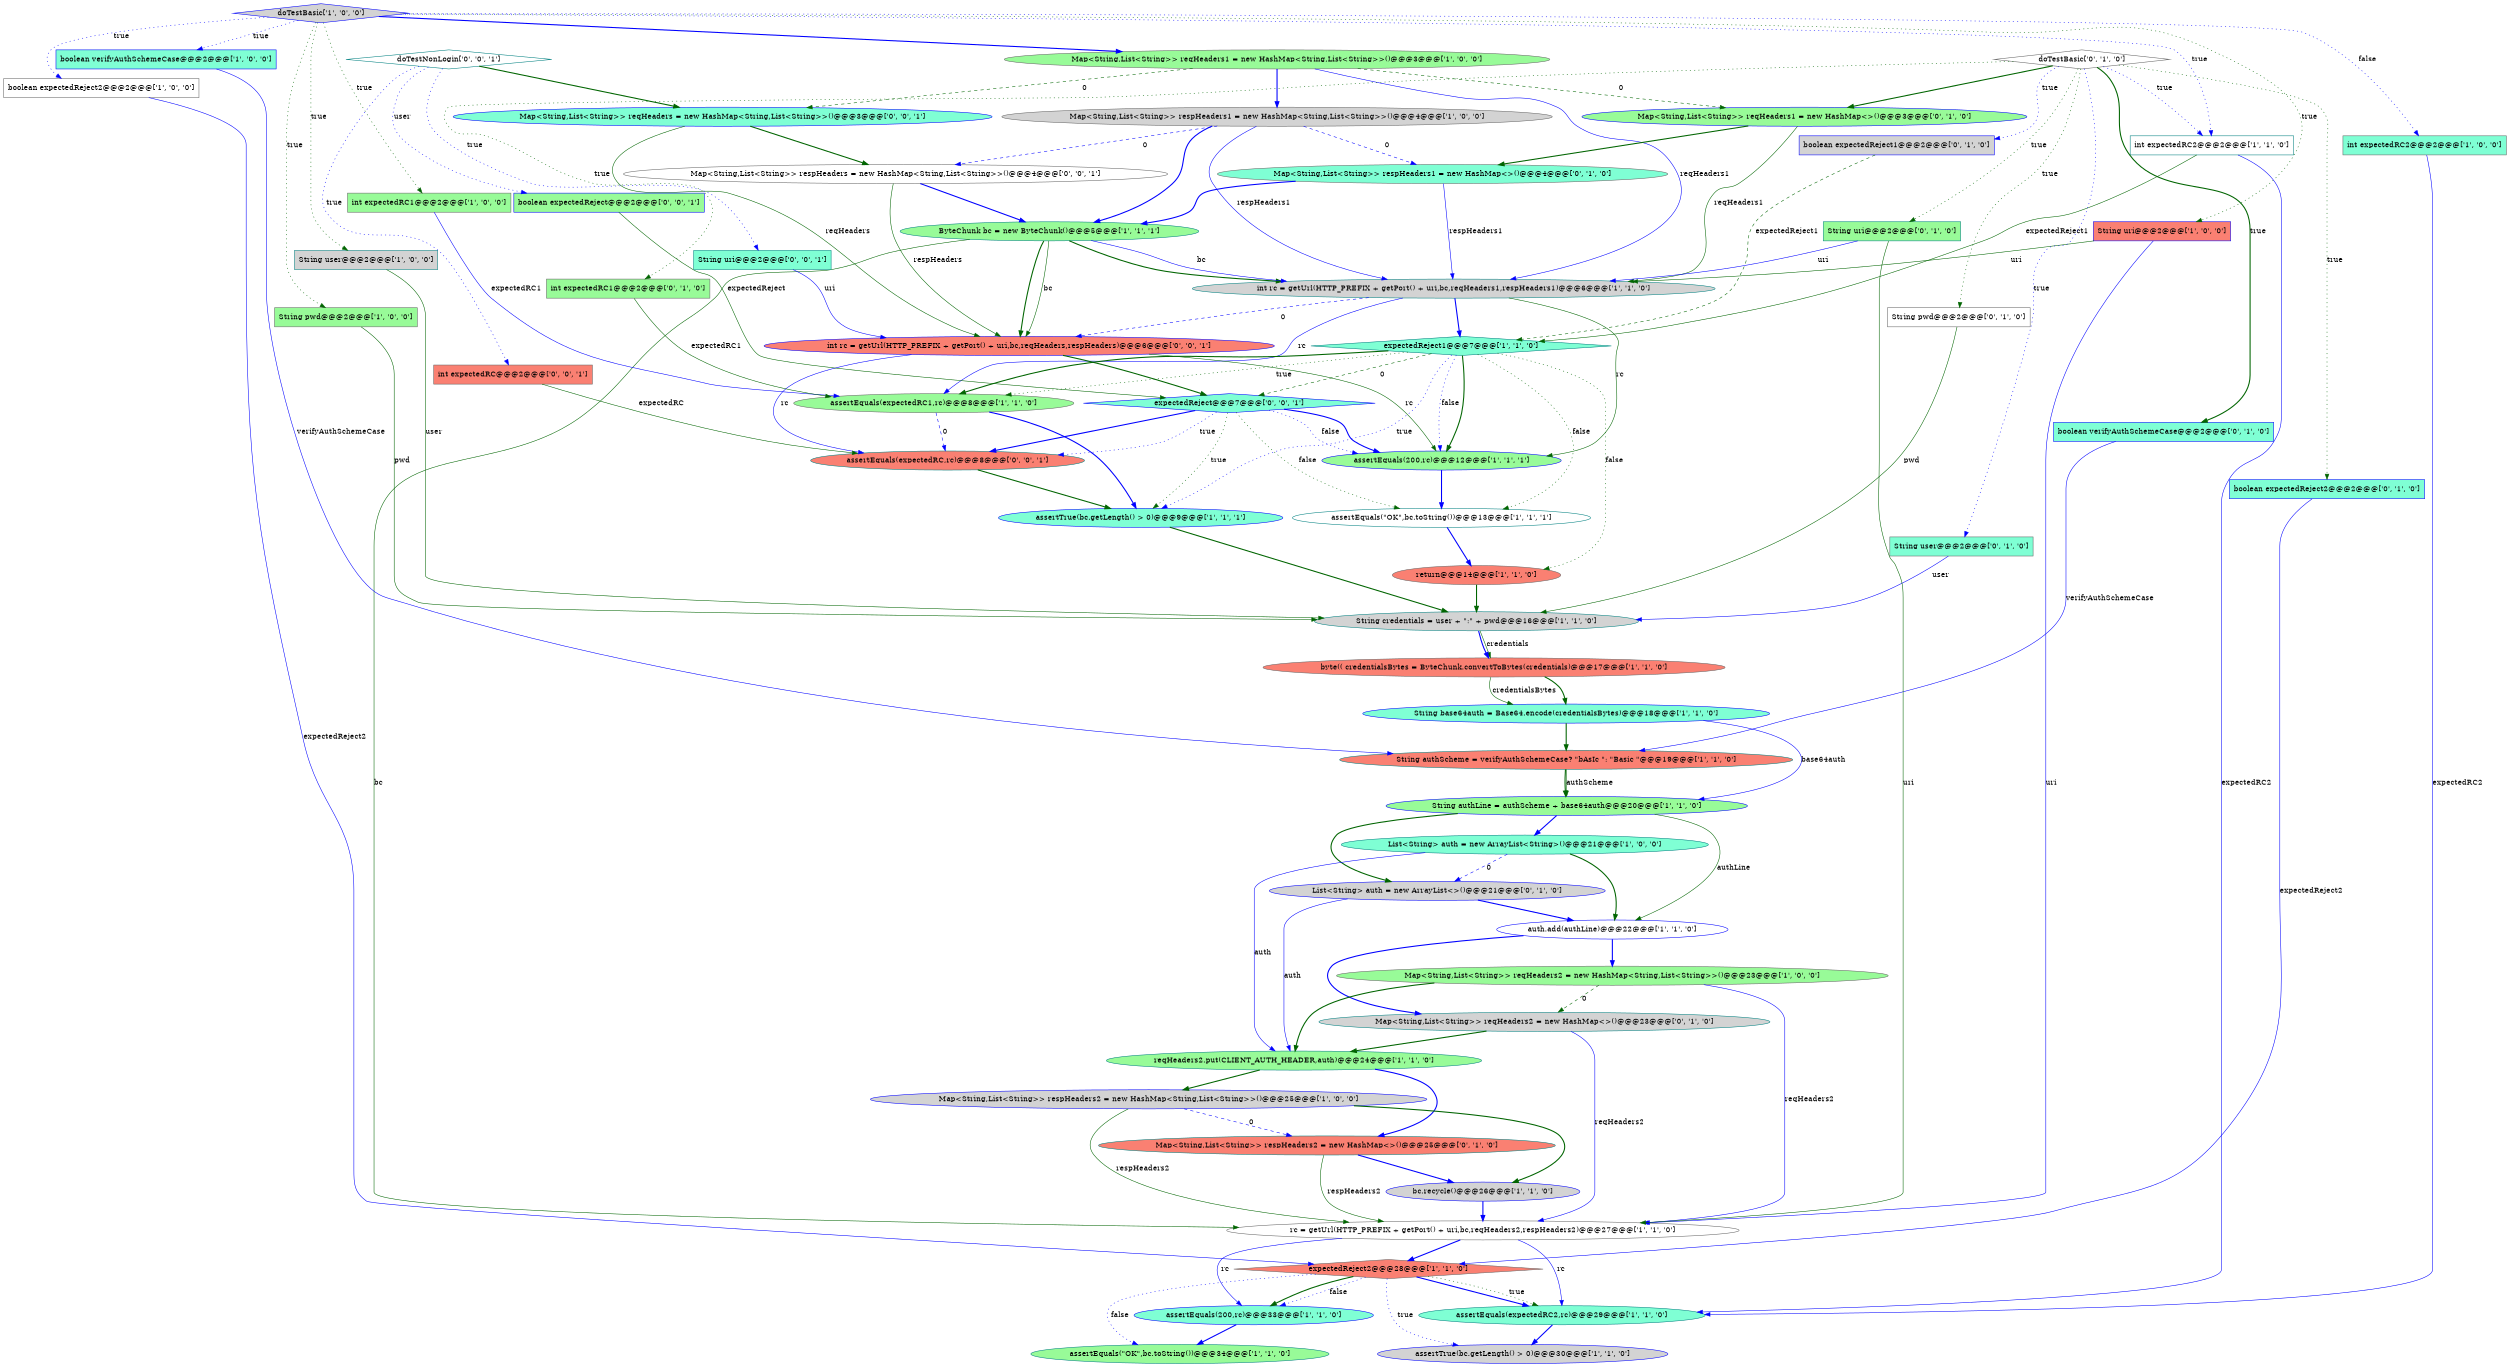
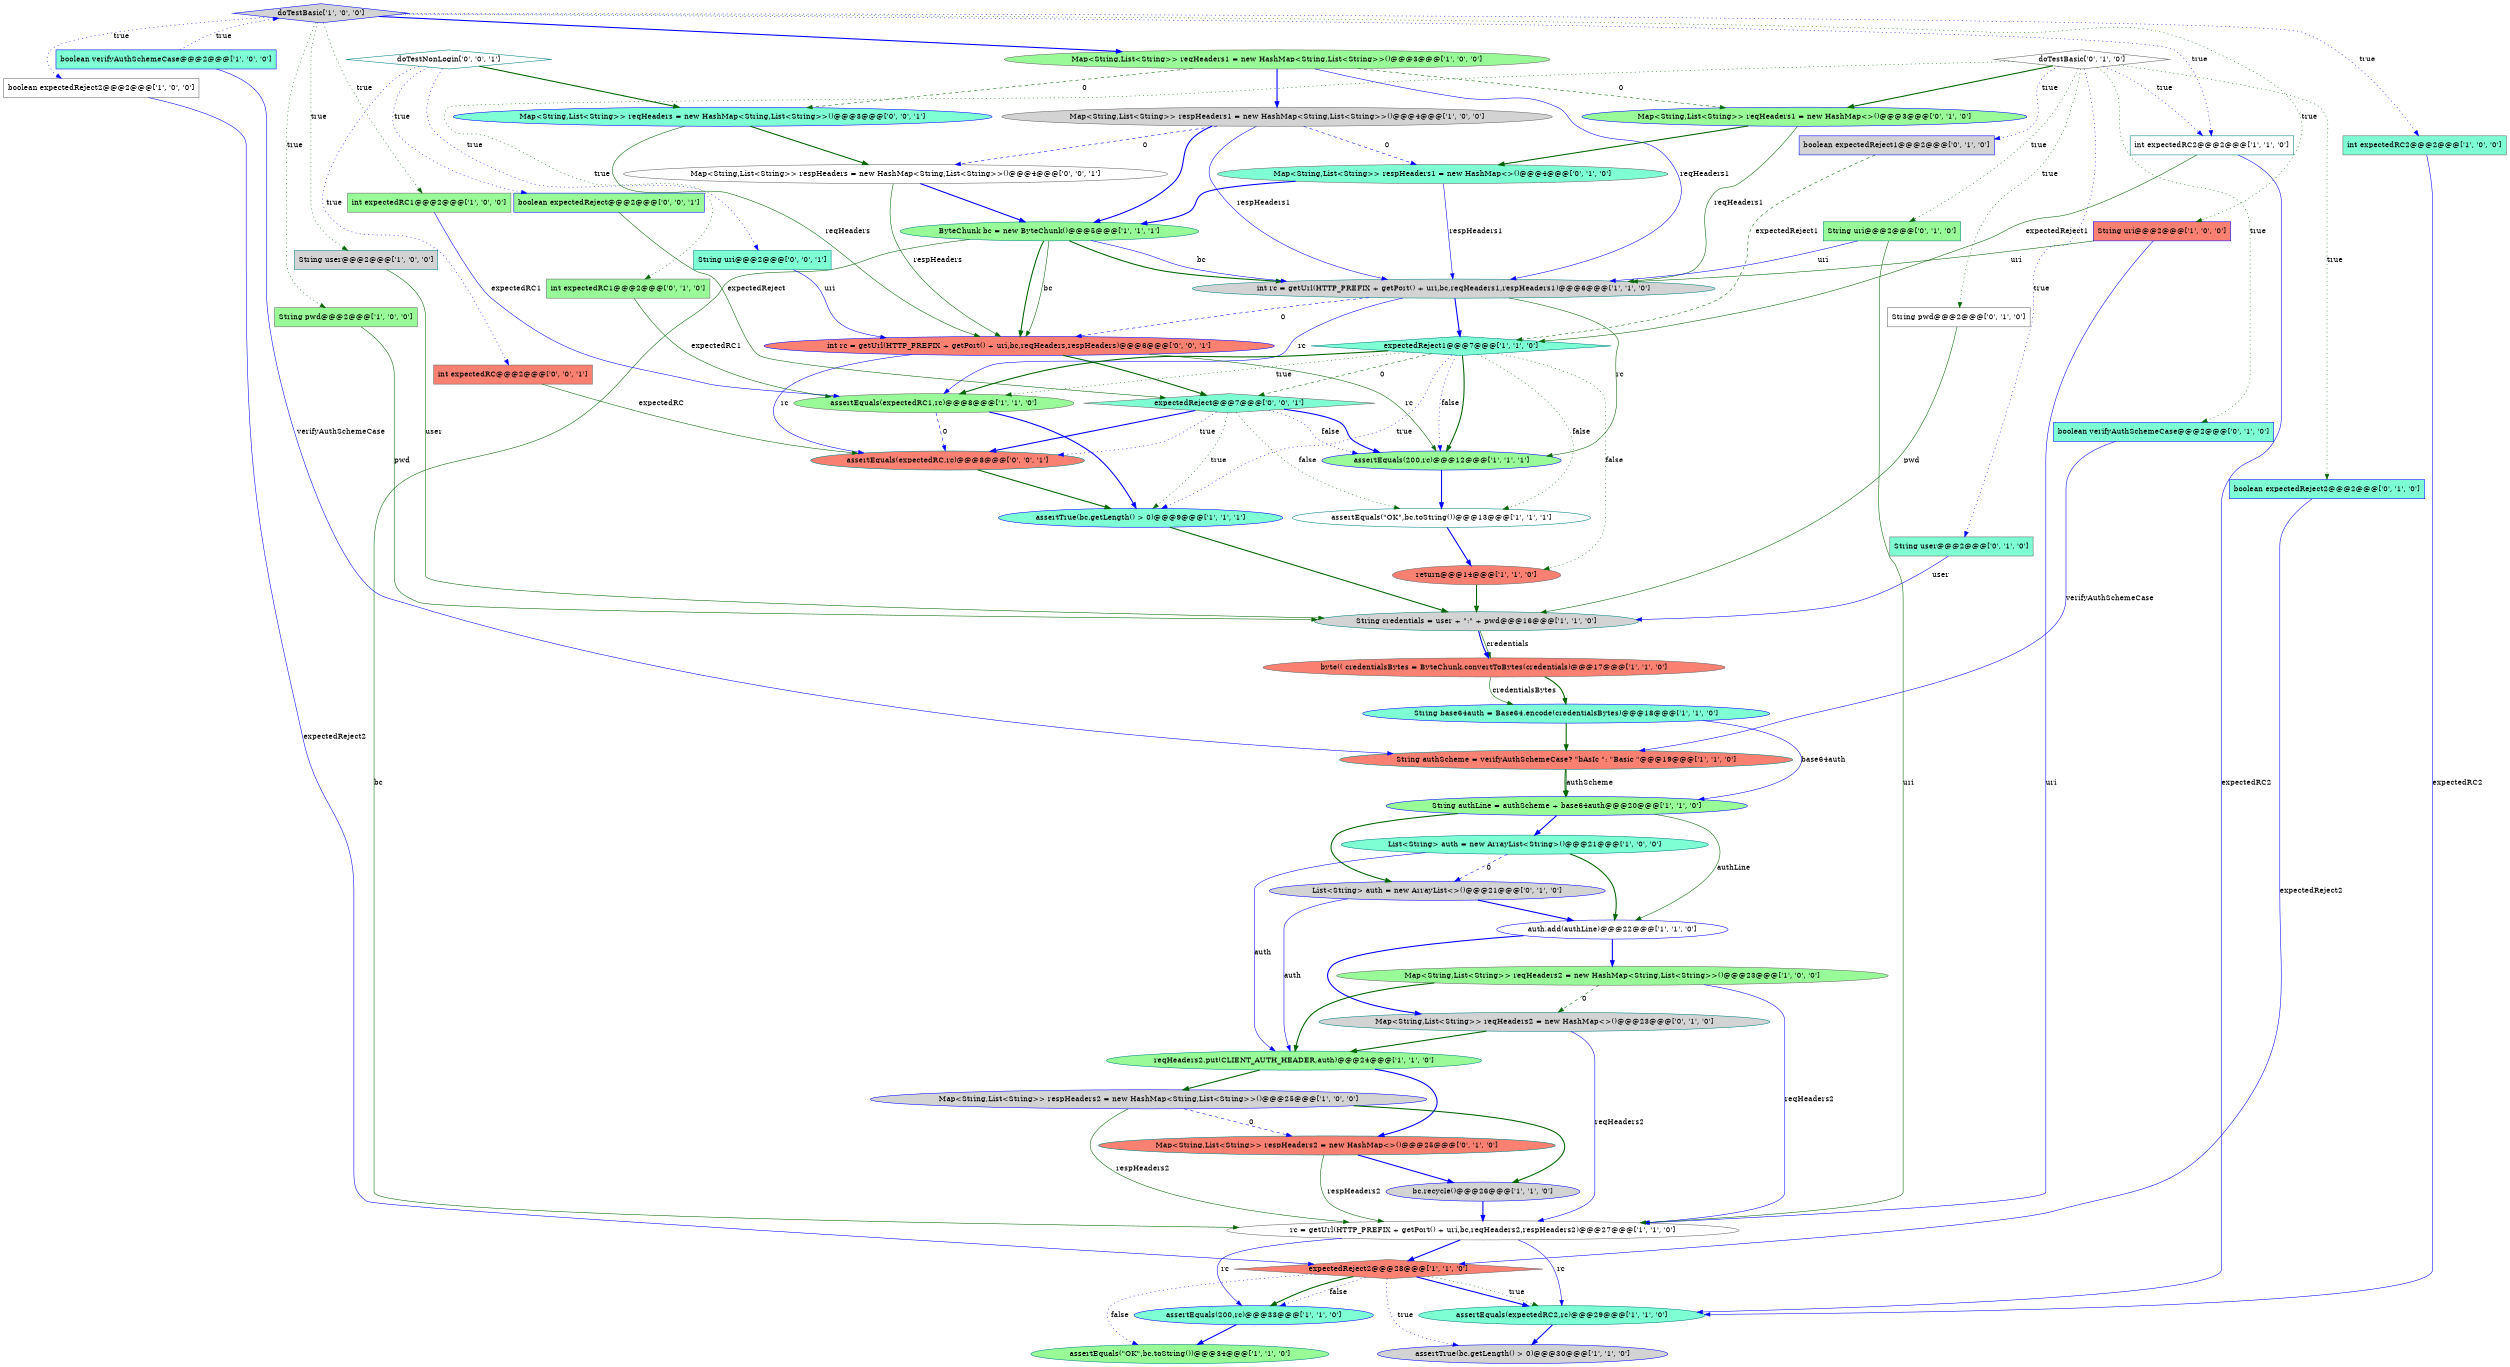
(250, 34) -> (225, 29)
(2368, 59) -> (2368, 59)
(402, 117) -> (402, 117)
(2246, 211) -> (2246, 211)
(1229, 403) -> (1229, 403)
